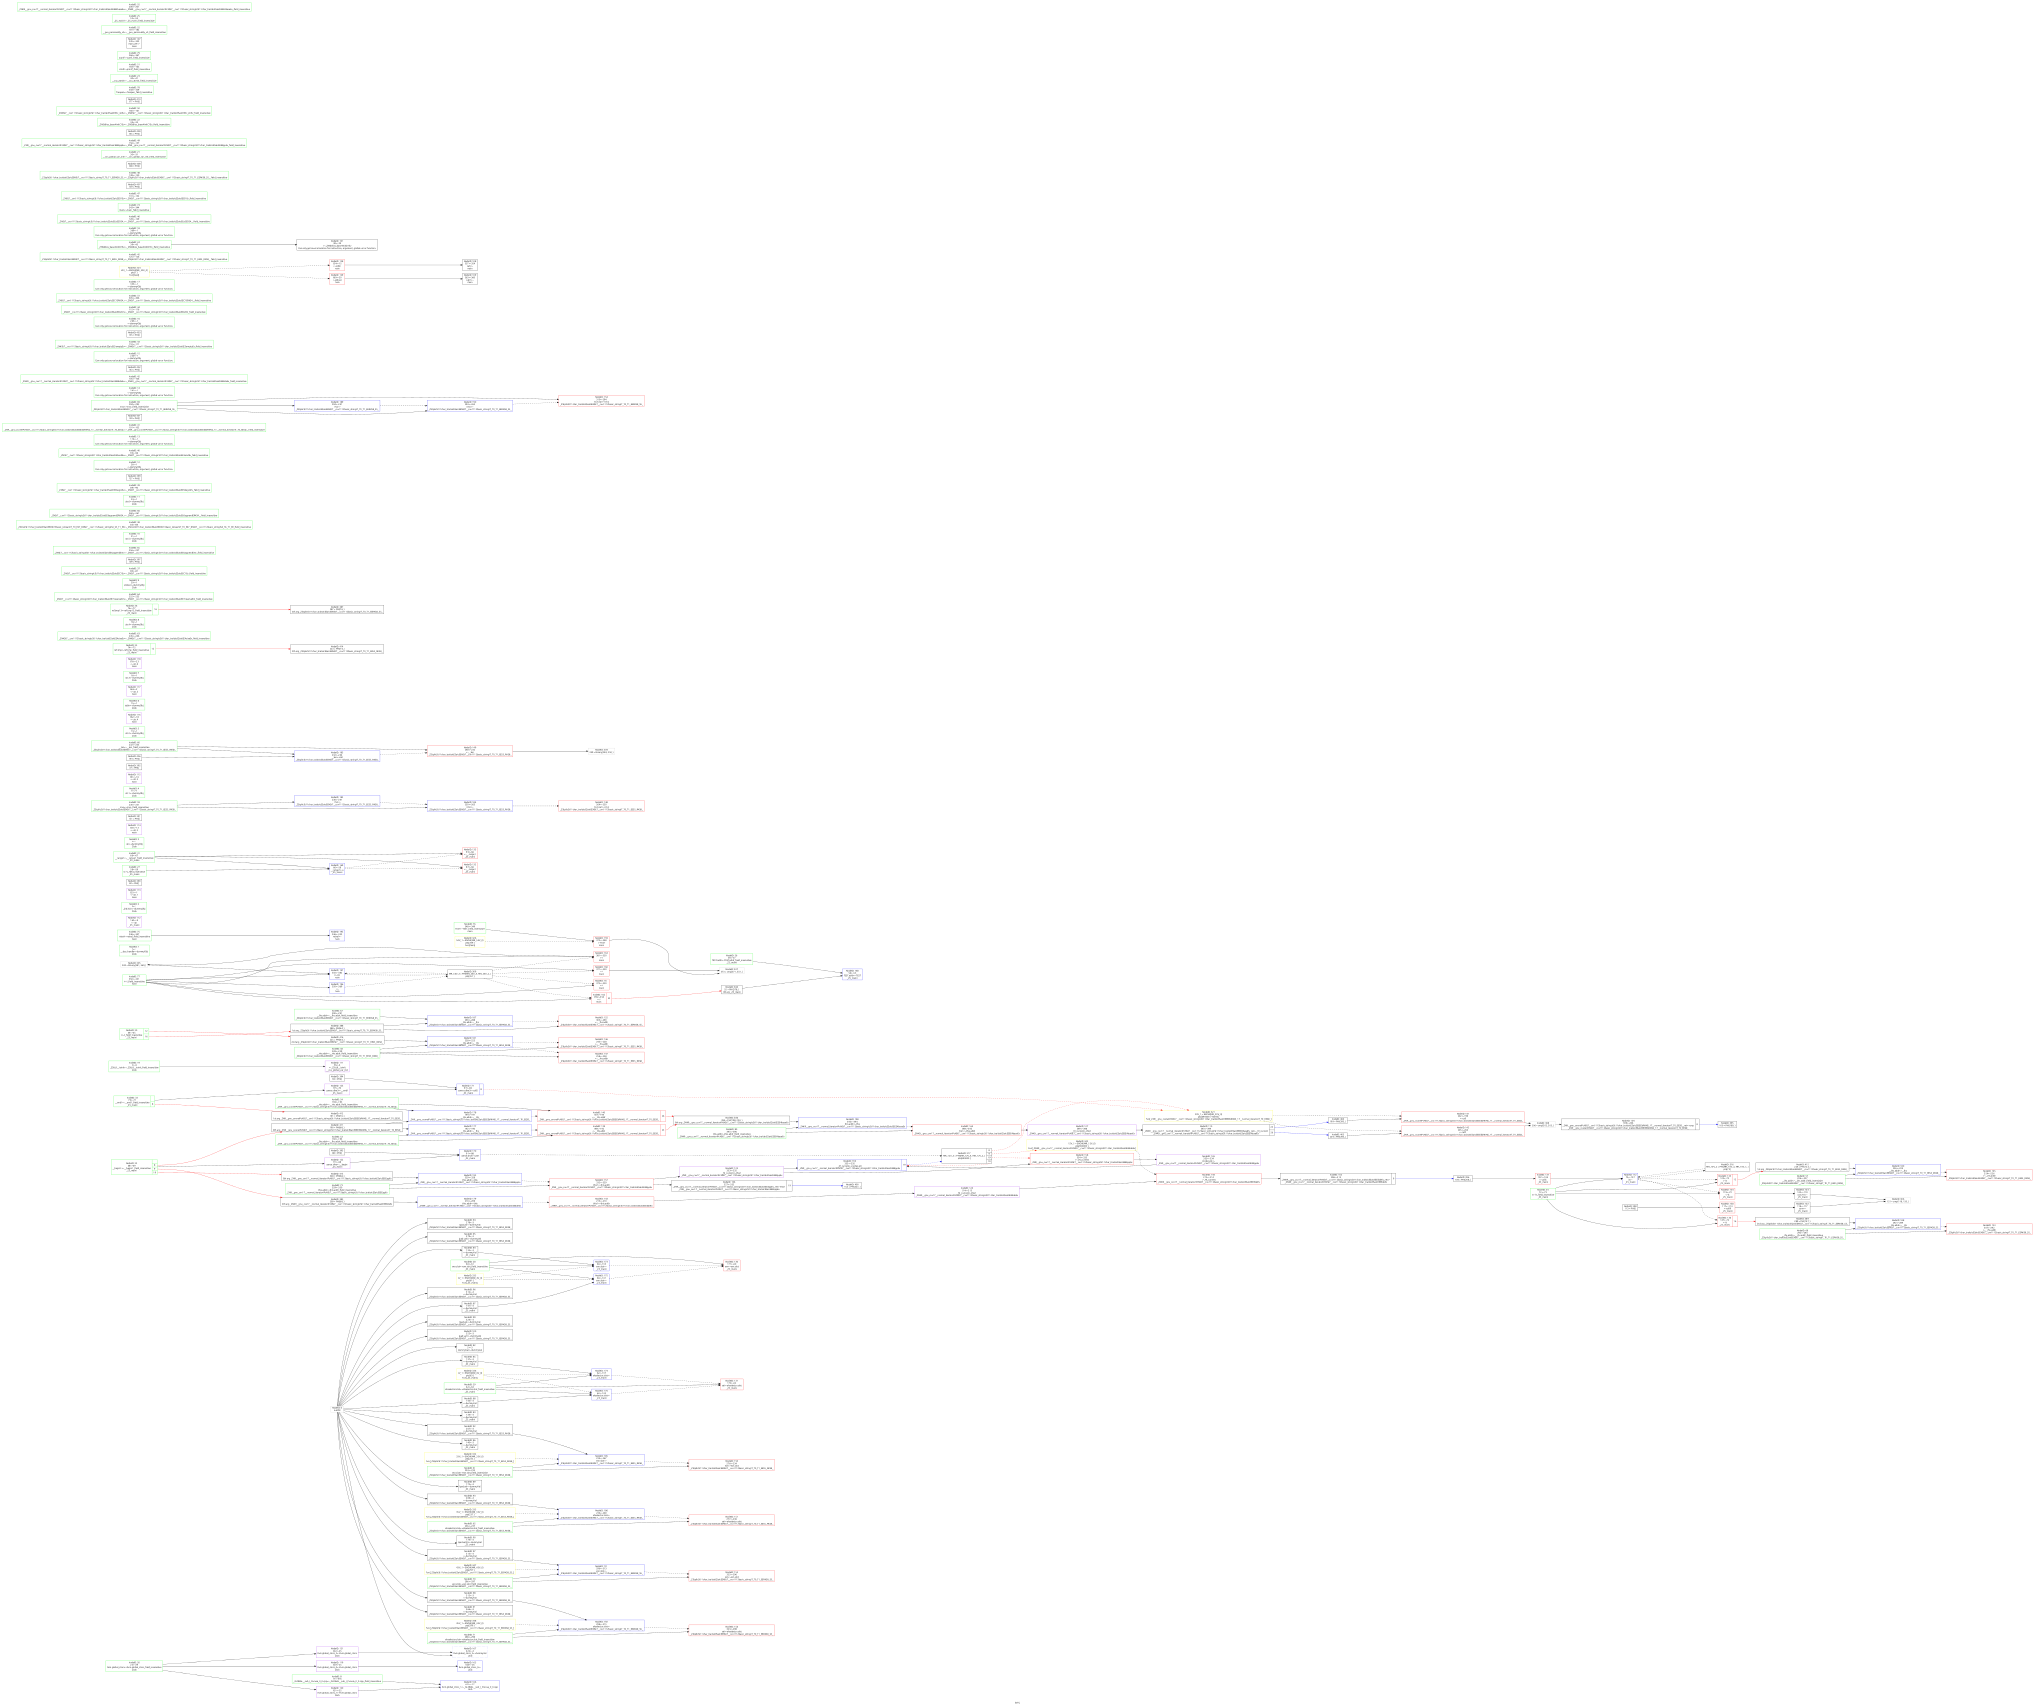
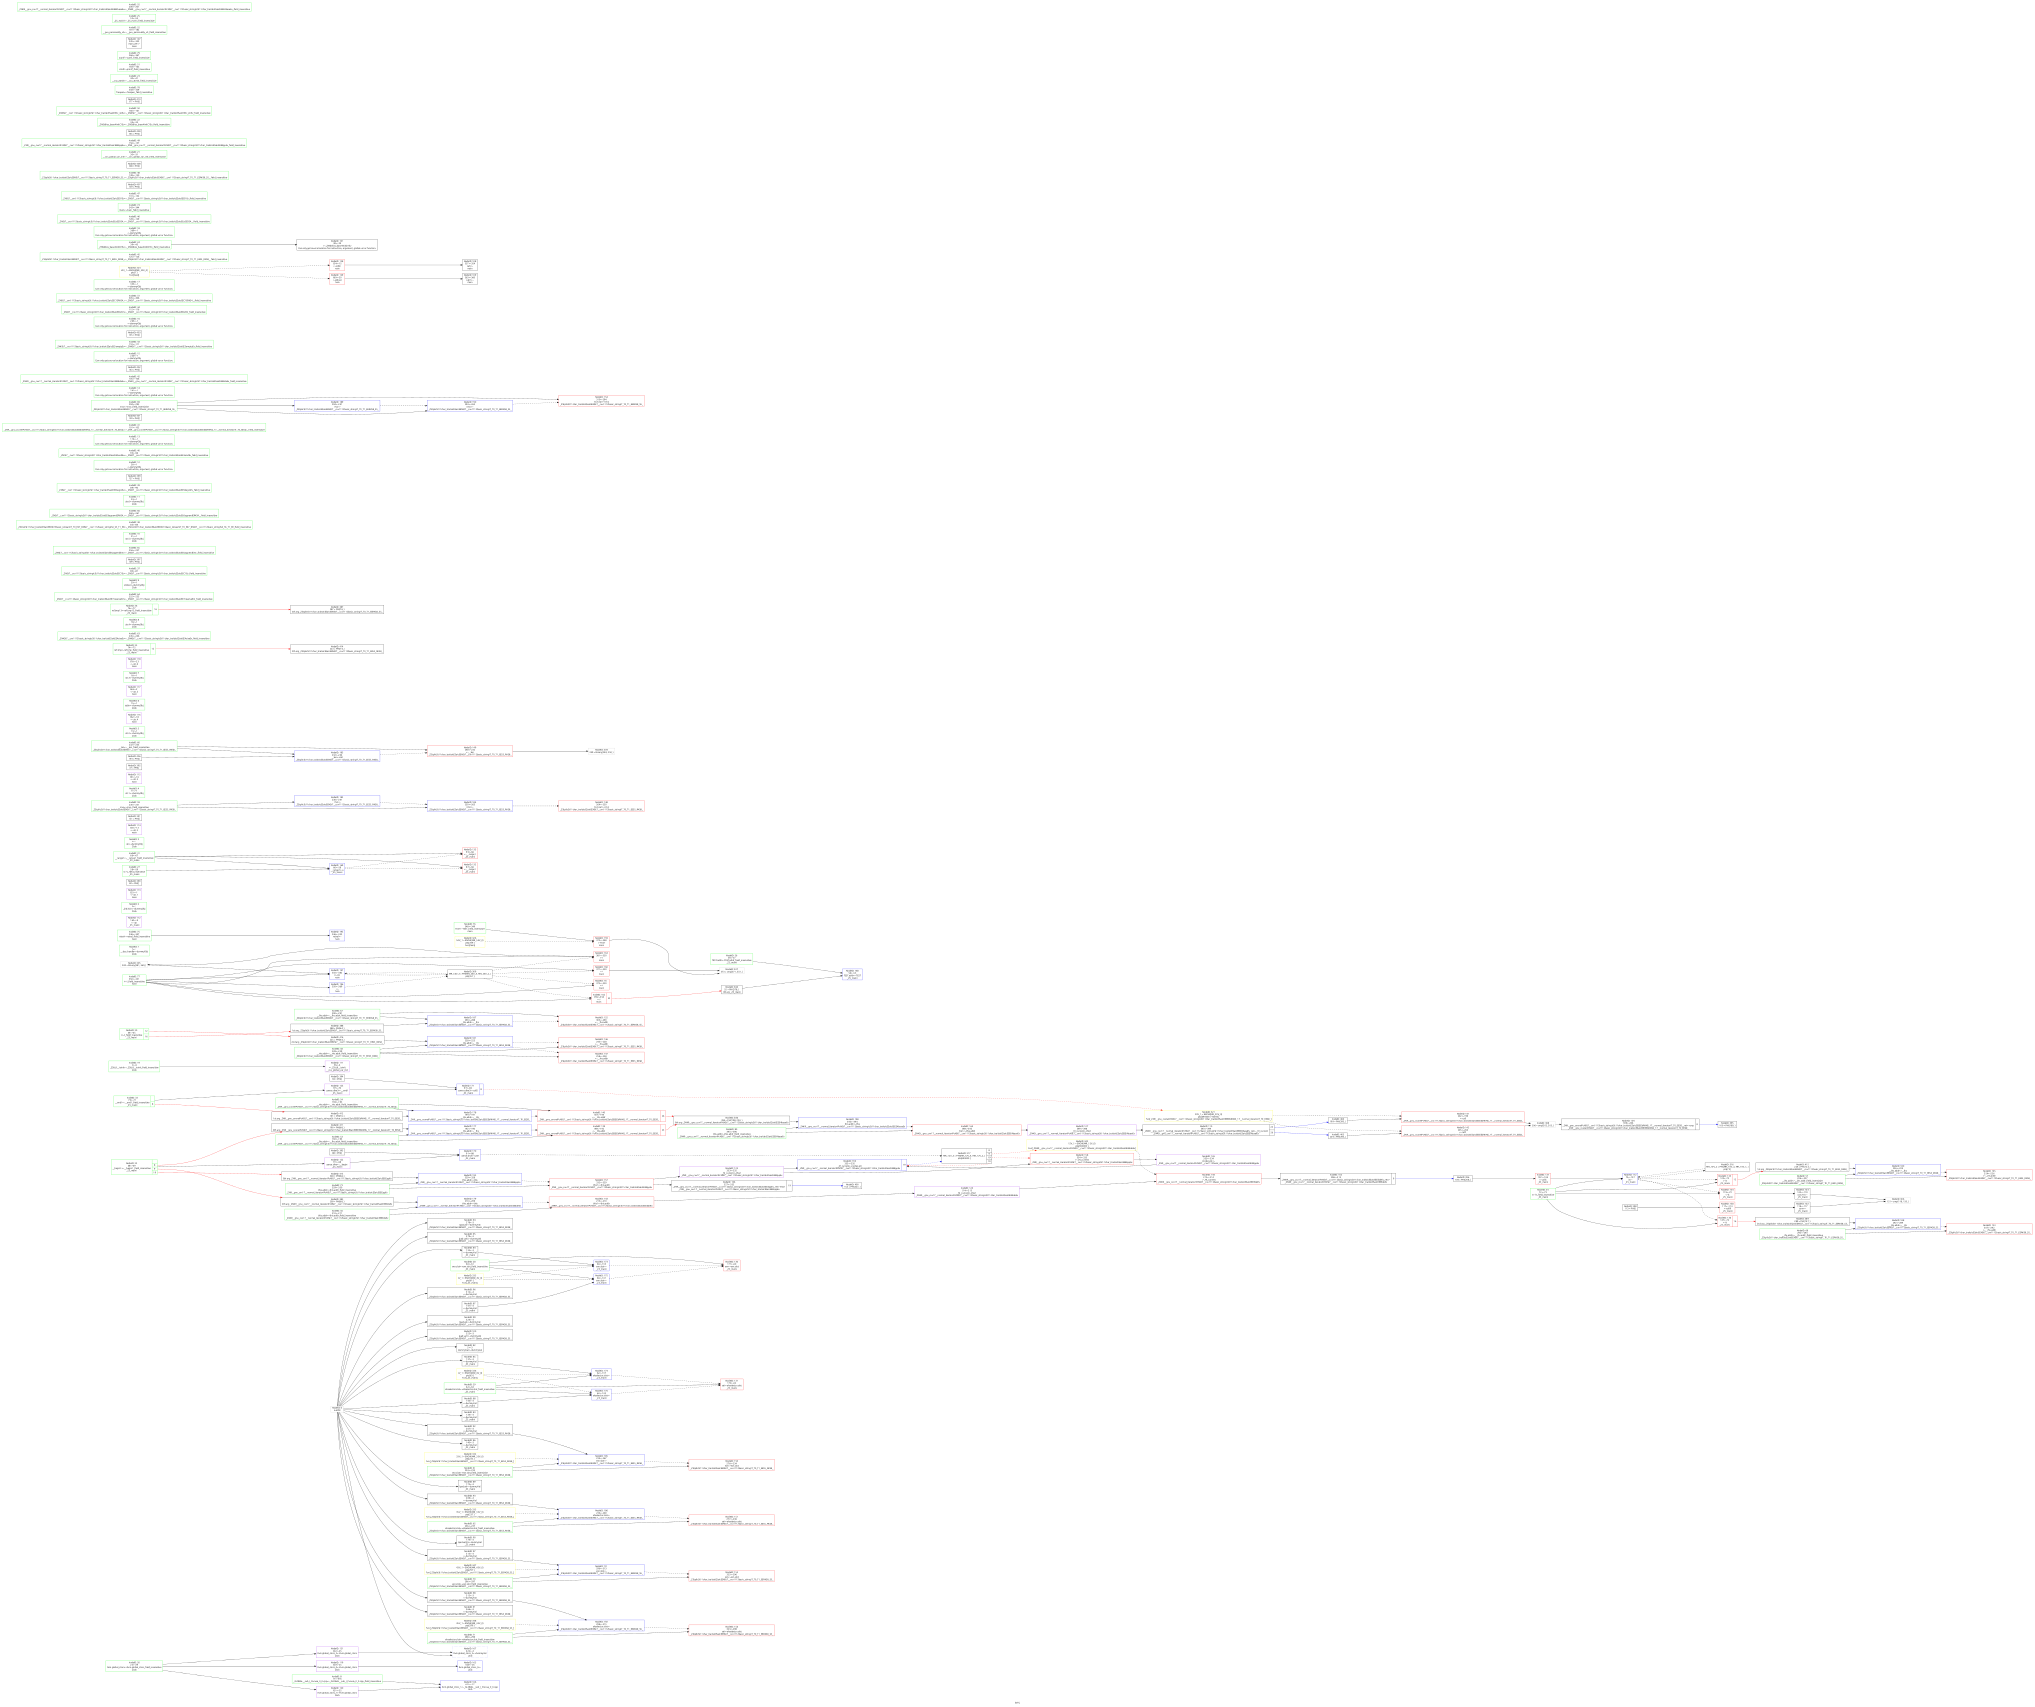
(470, 1030) -> (469, 1013)
(1076, 1104) -> none
(396, 1123) -> (405, 1116)
none -> (337, 1215)
(384, 1334) -> none
